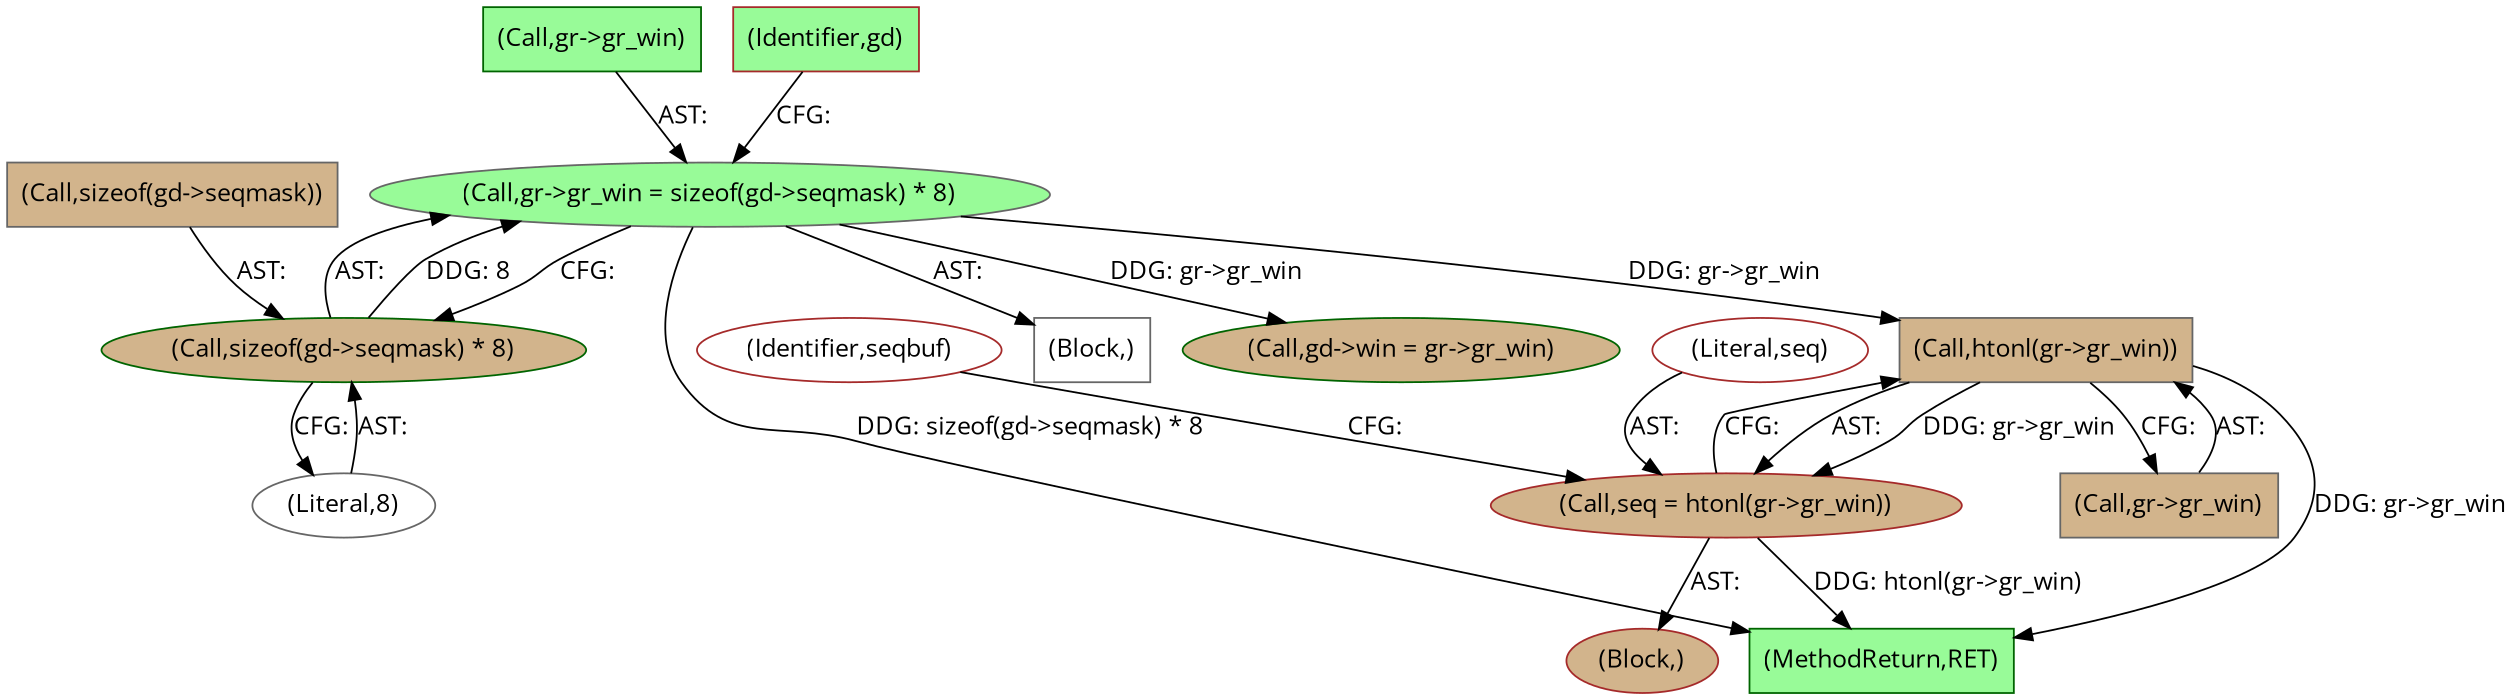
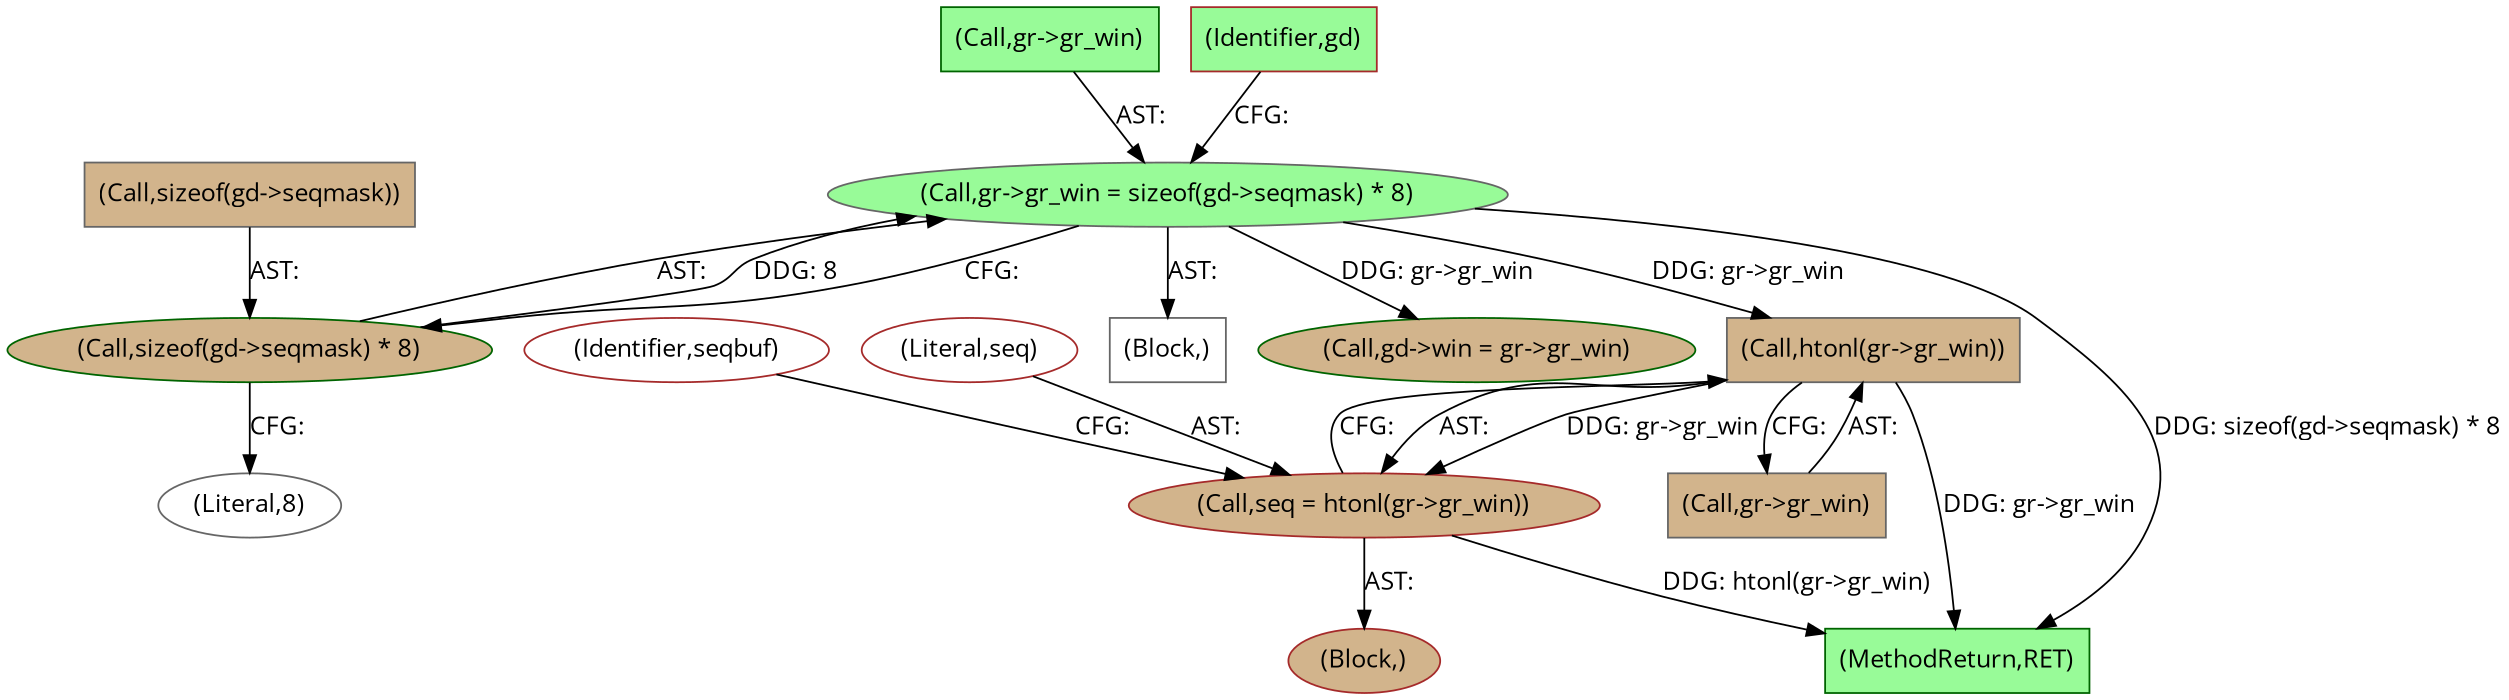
(357, 437) -> none
